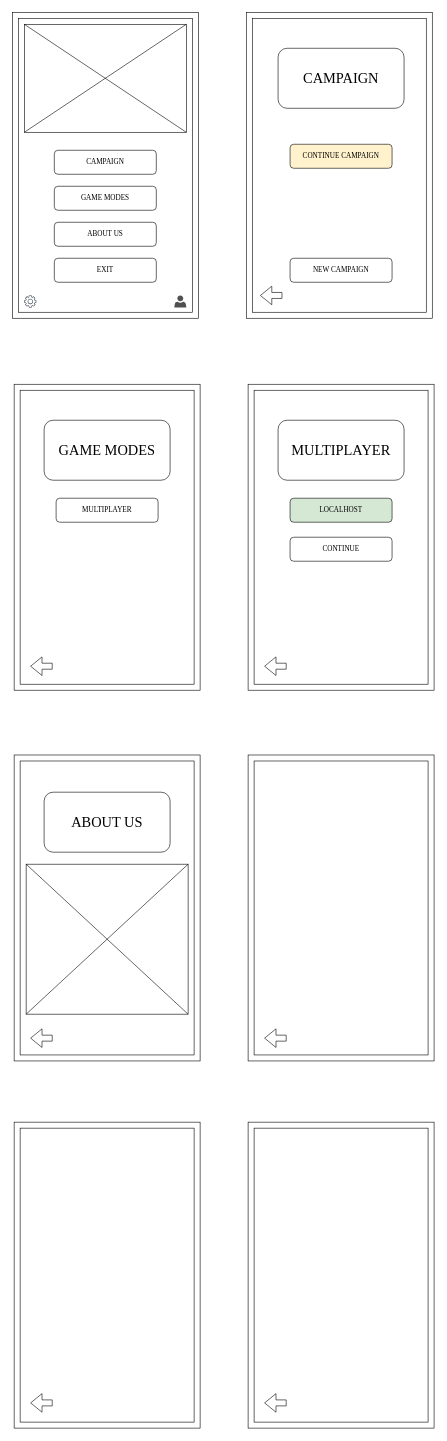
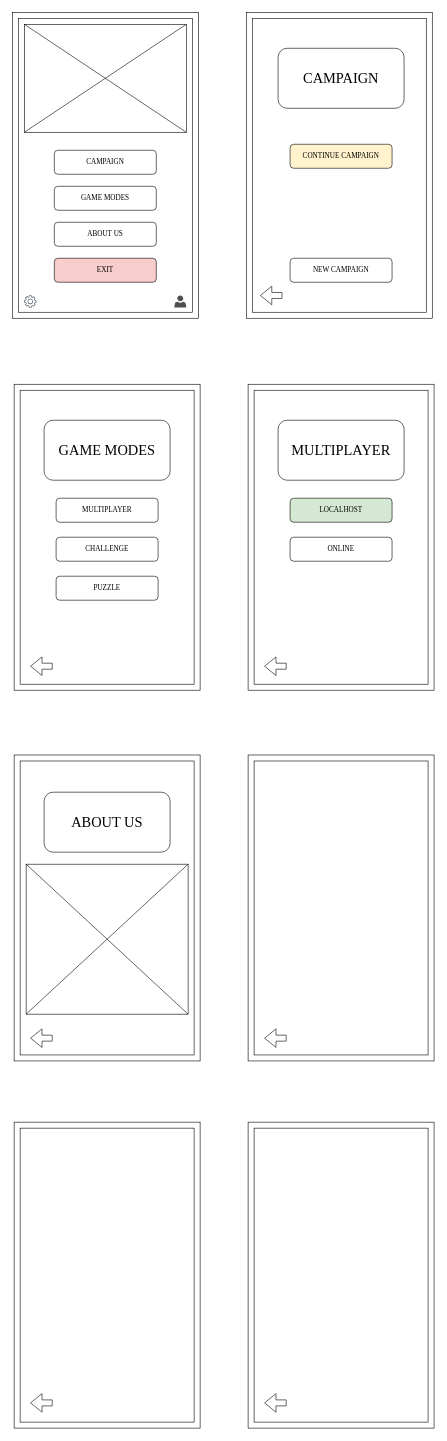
(105, 270) -> (105, 270)
none -> (107, 549)
(341, 549) -> (341, 549)
none -> (107, 588)
